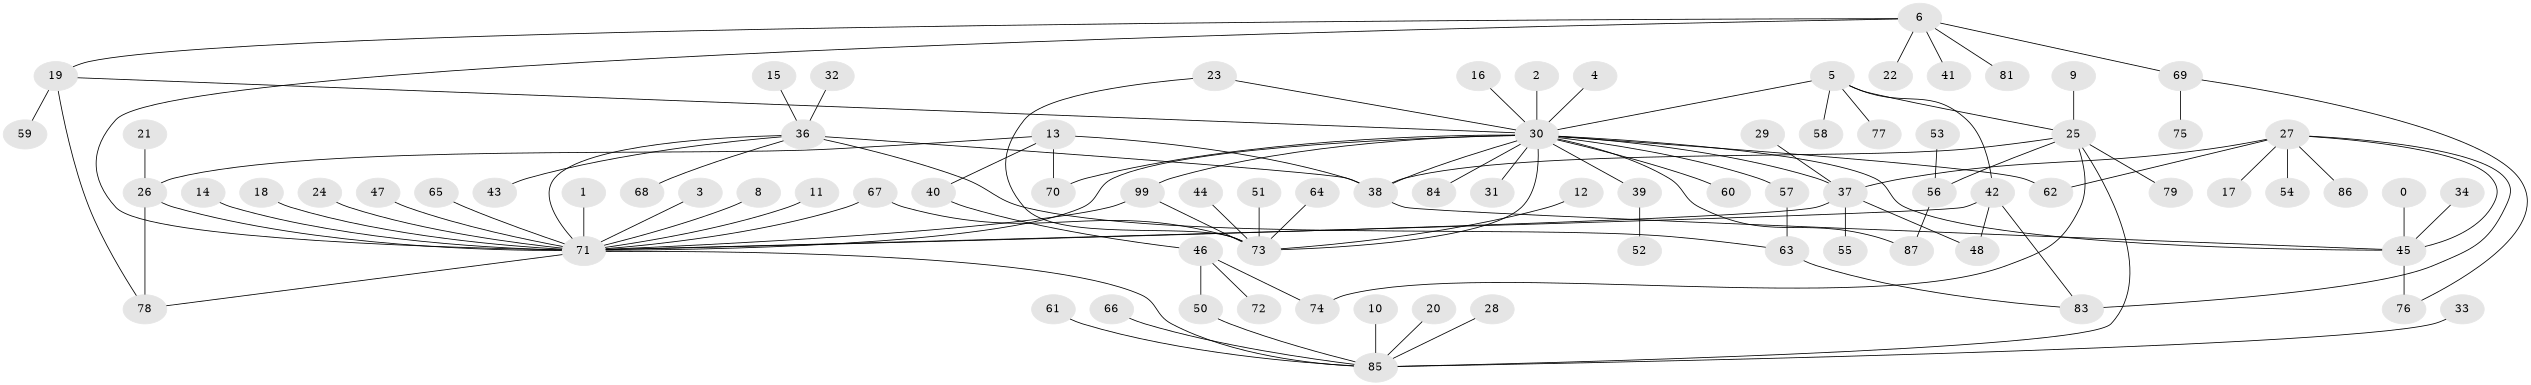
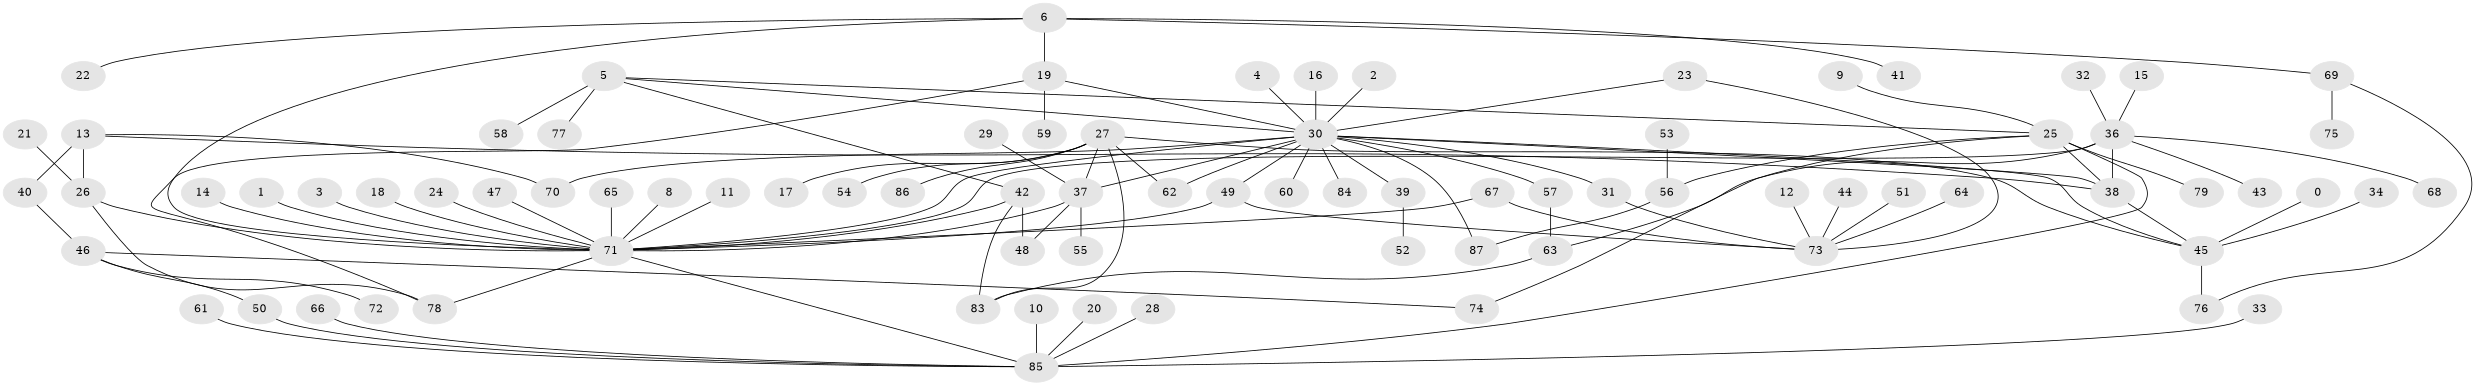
(2007, 76) -> none
(1143, 193) -> (1228, 193)
(1435, 236) -> (1709, 228)
